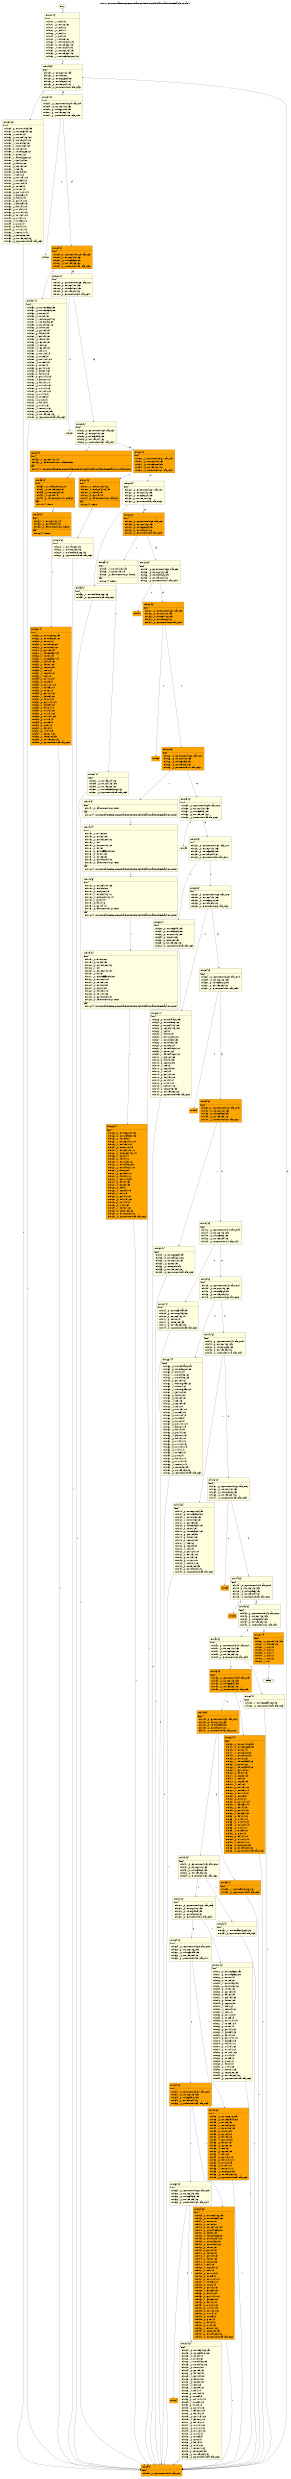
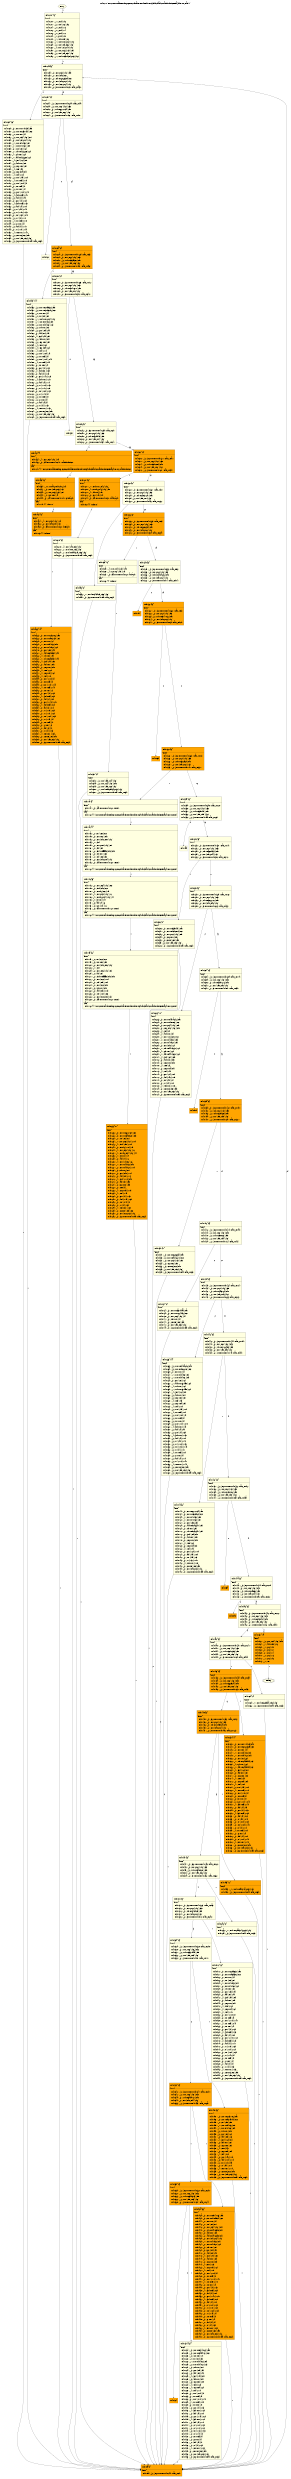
(190, 2194) -> (190, 2194)
